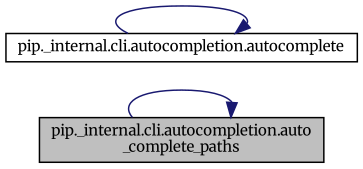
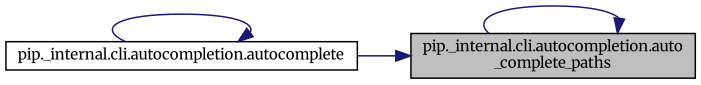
none -> (376, 56)
